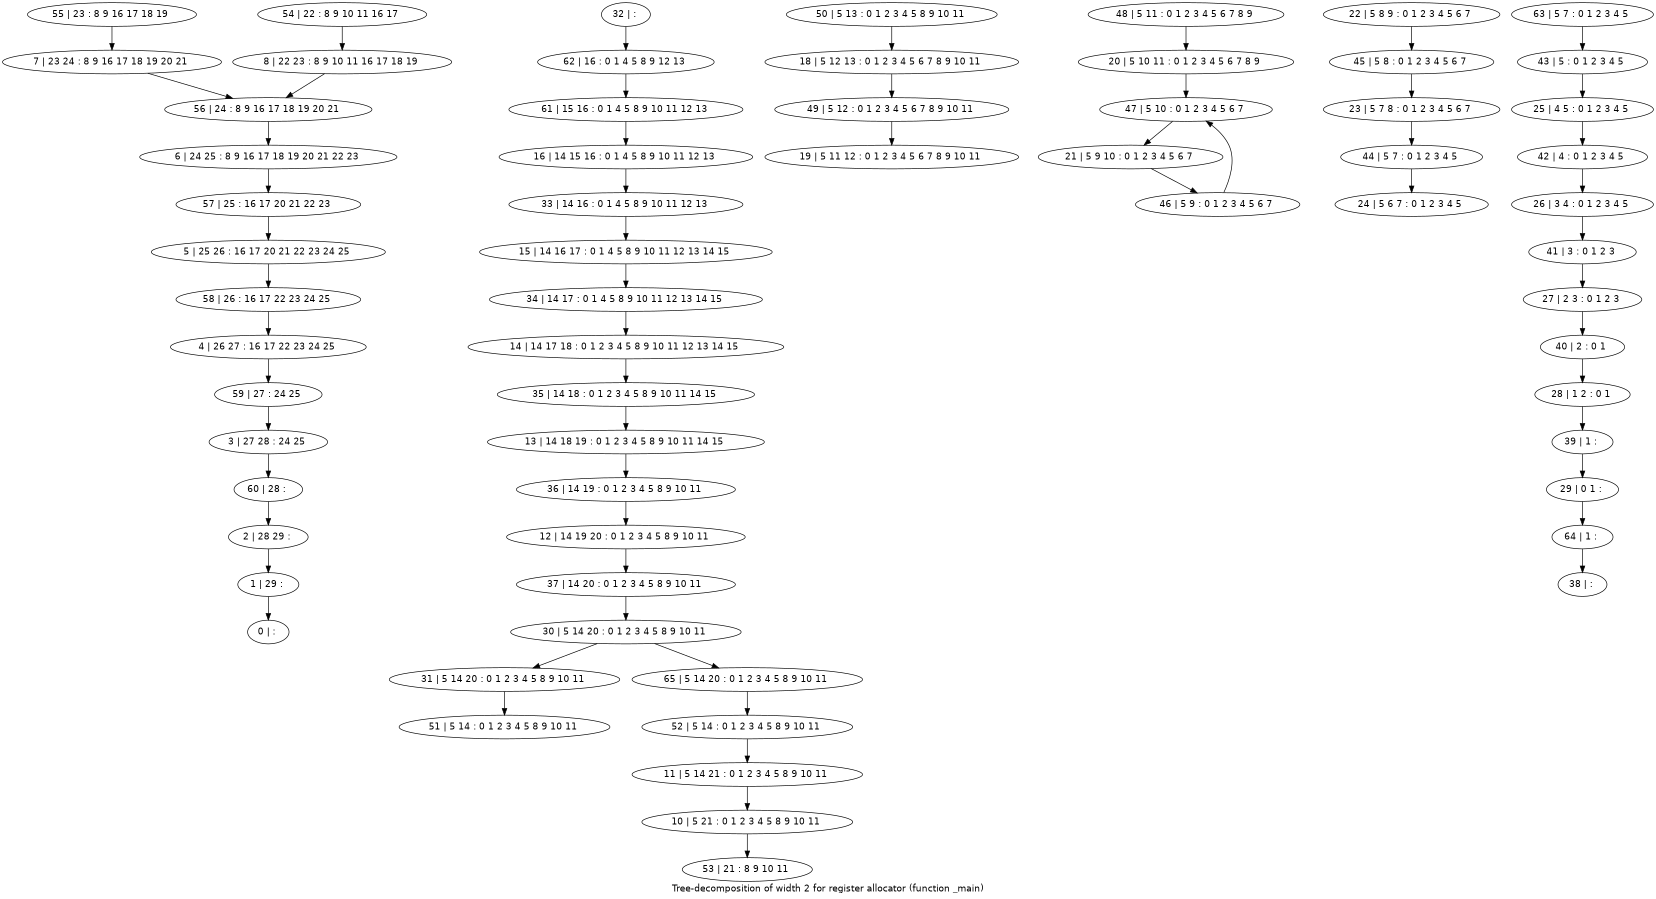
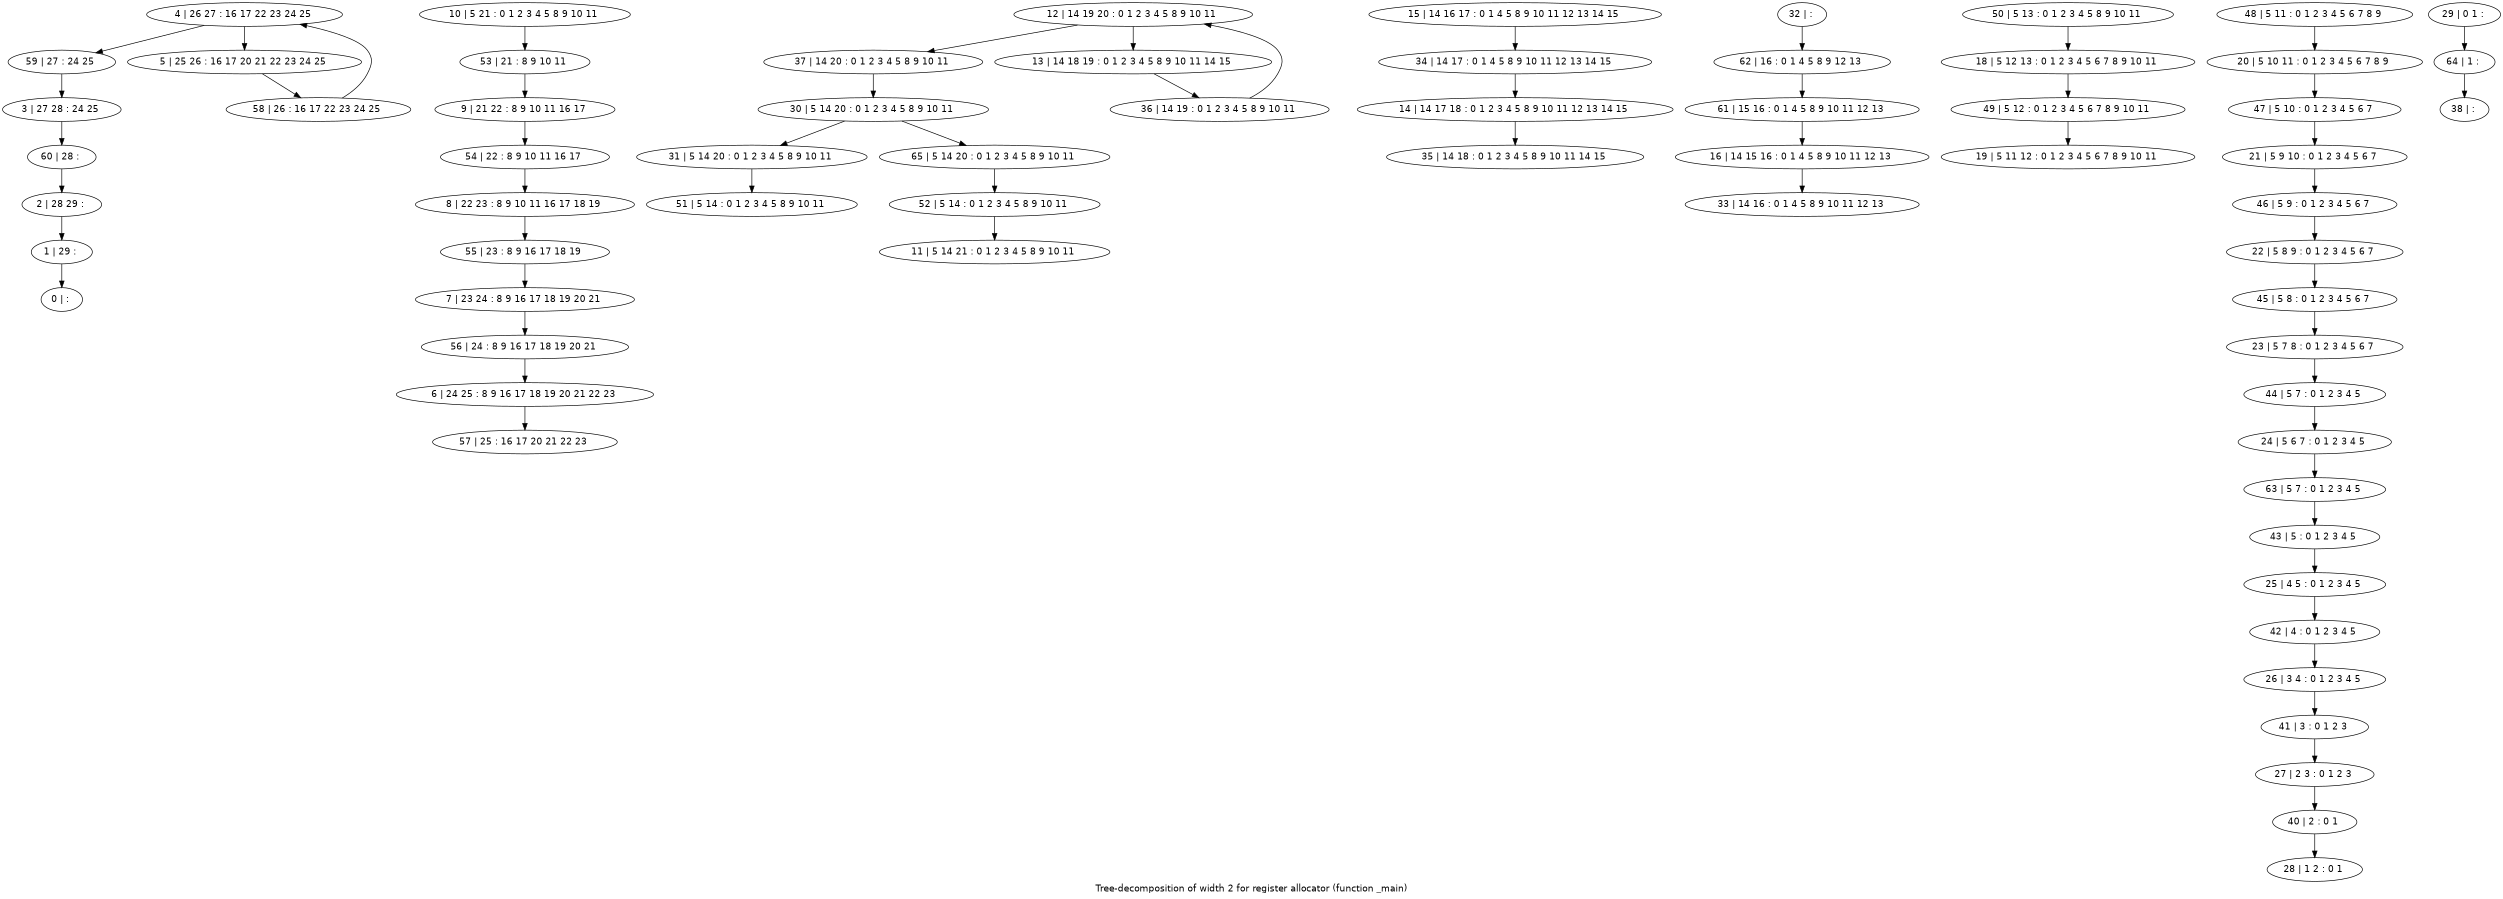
(308, 84) -> (525, 225)
none -> (525, 110)
(1232, 156) -> (2315, 225)
(268, 225) -> (245, 35)
(626, 225) -> none
(626, 415) -> (1133, 35)
(1582, 442) -> none
none -> (2315, 463)
(747, 795) -> none
